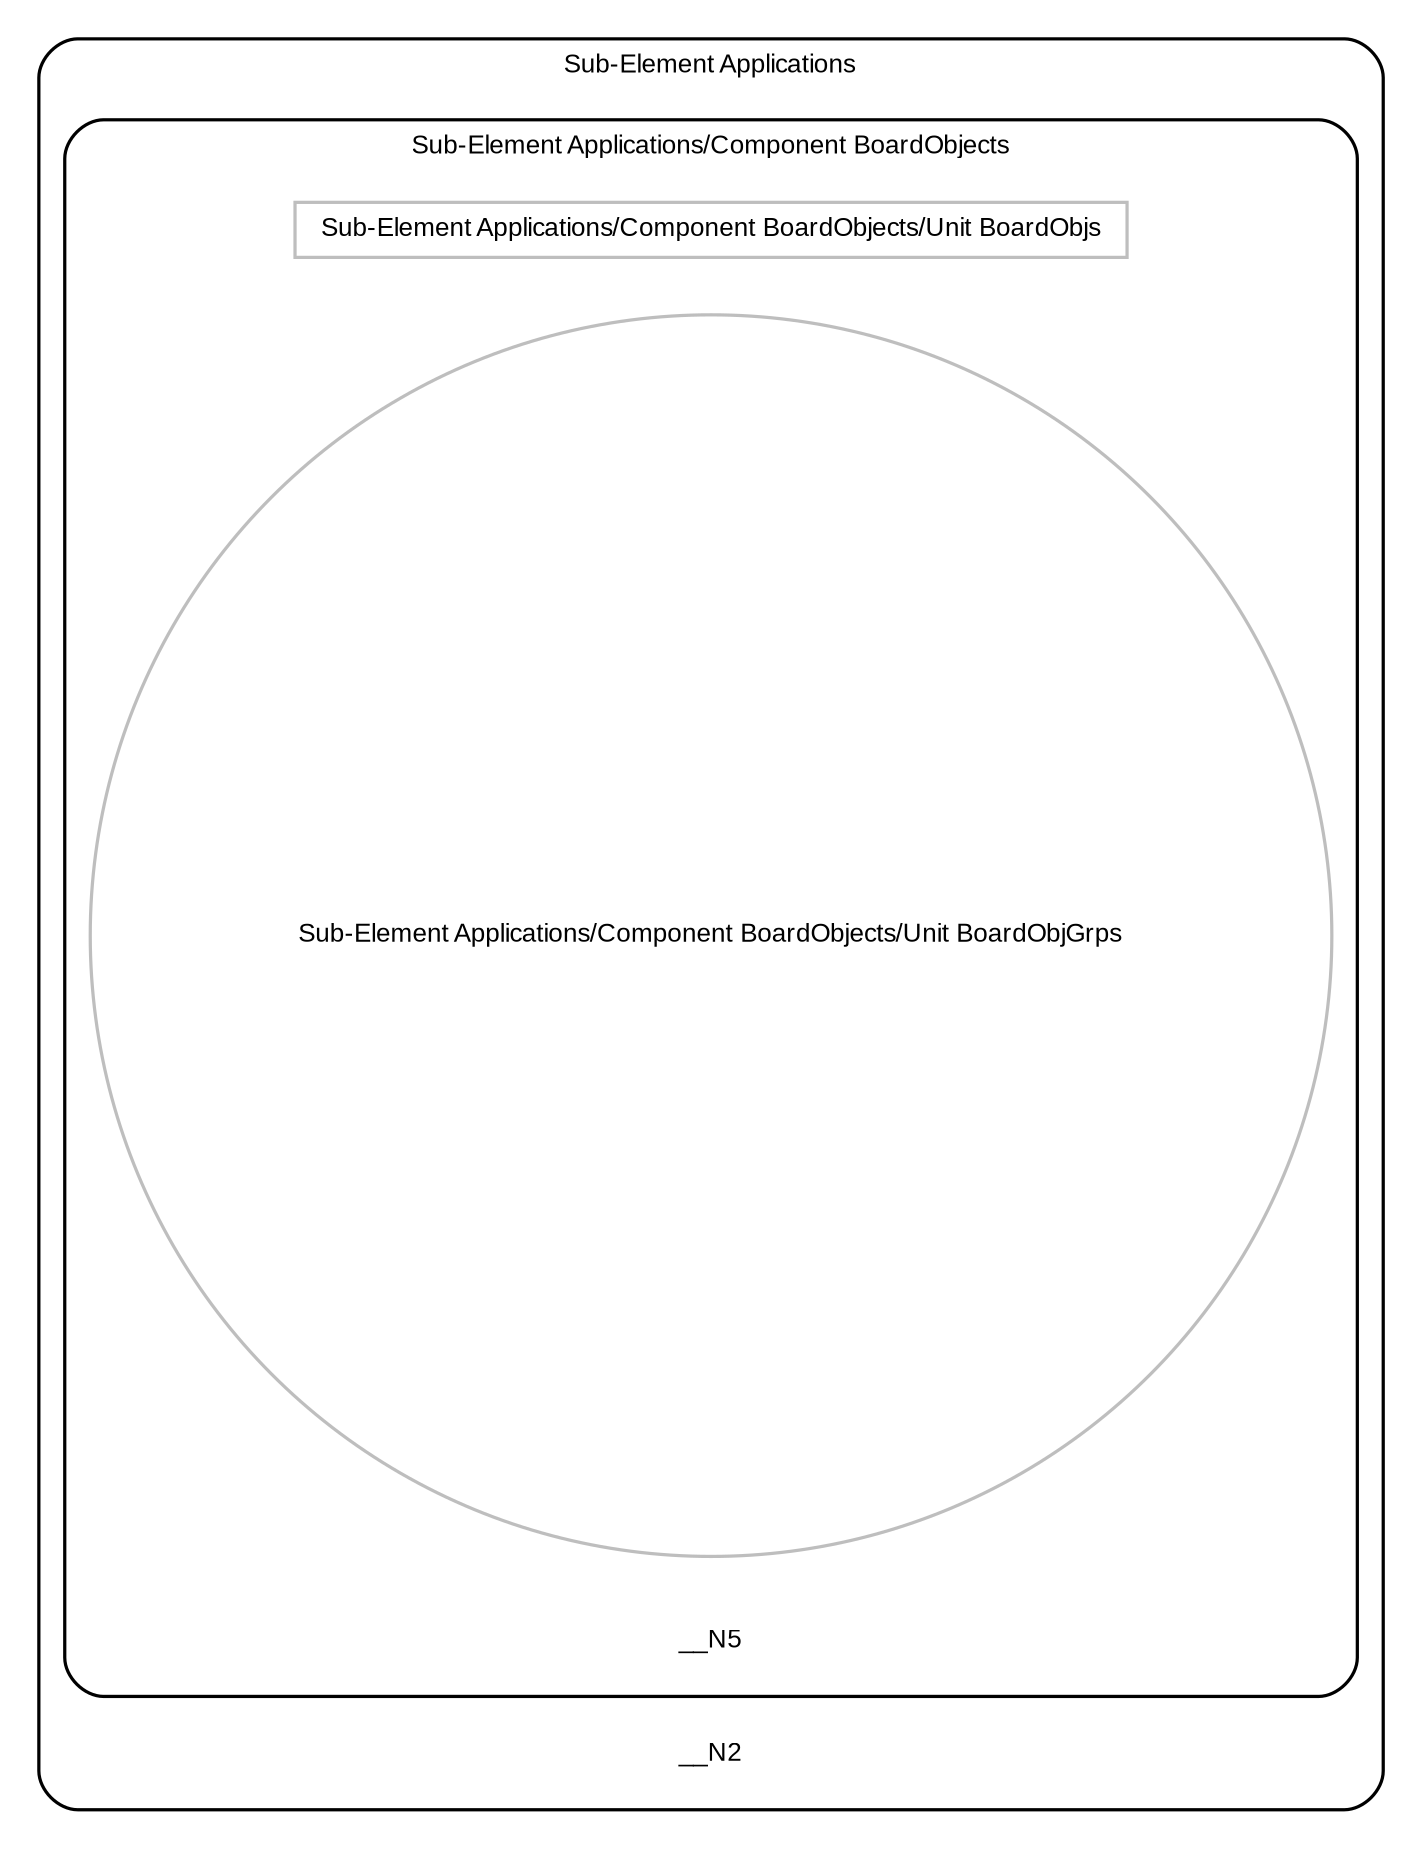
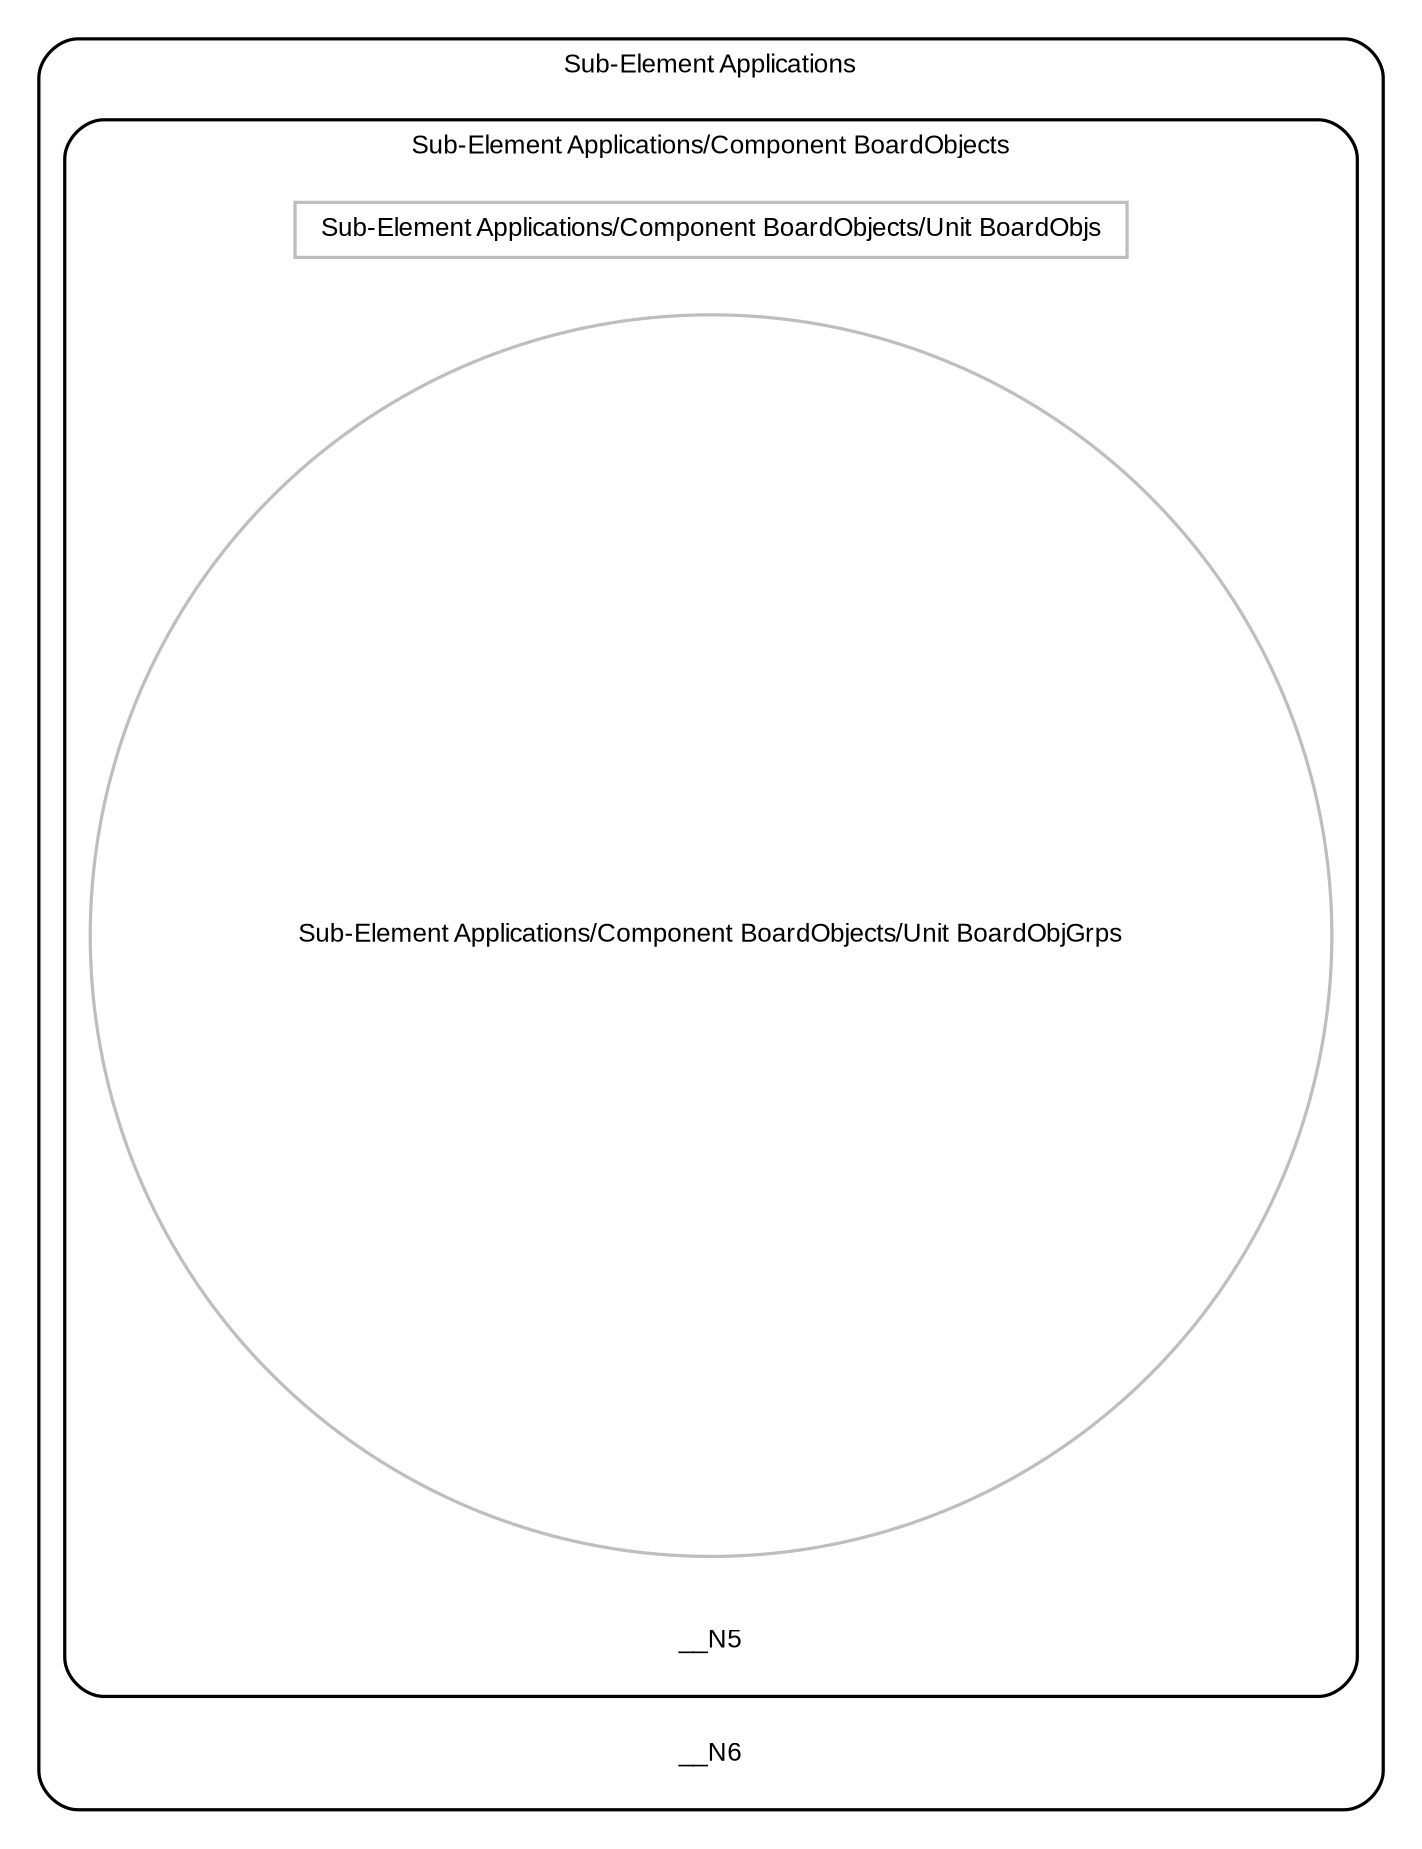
(711, 1755) -> (711, 1755)
